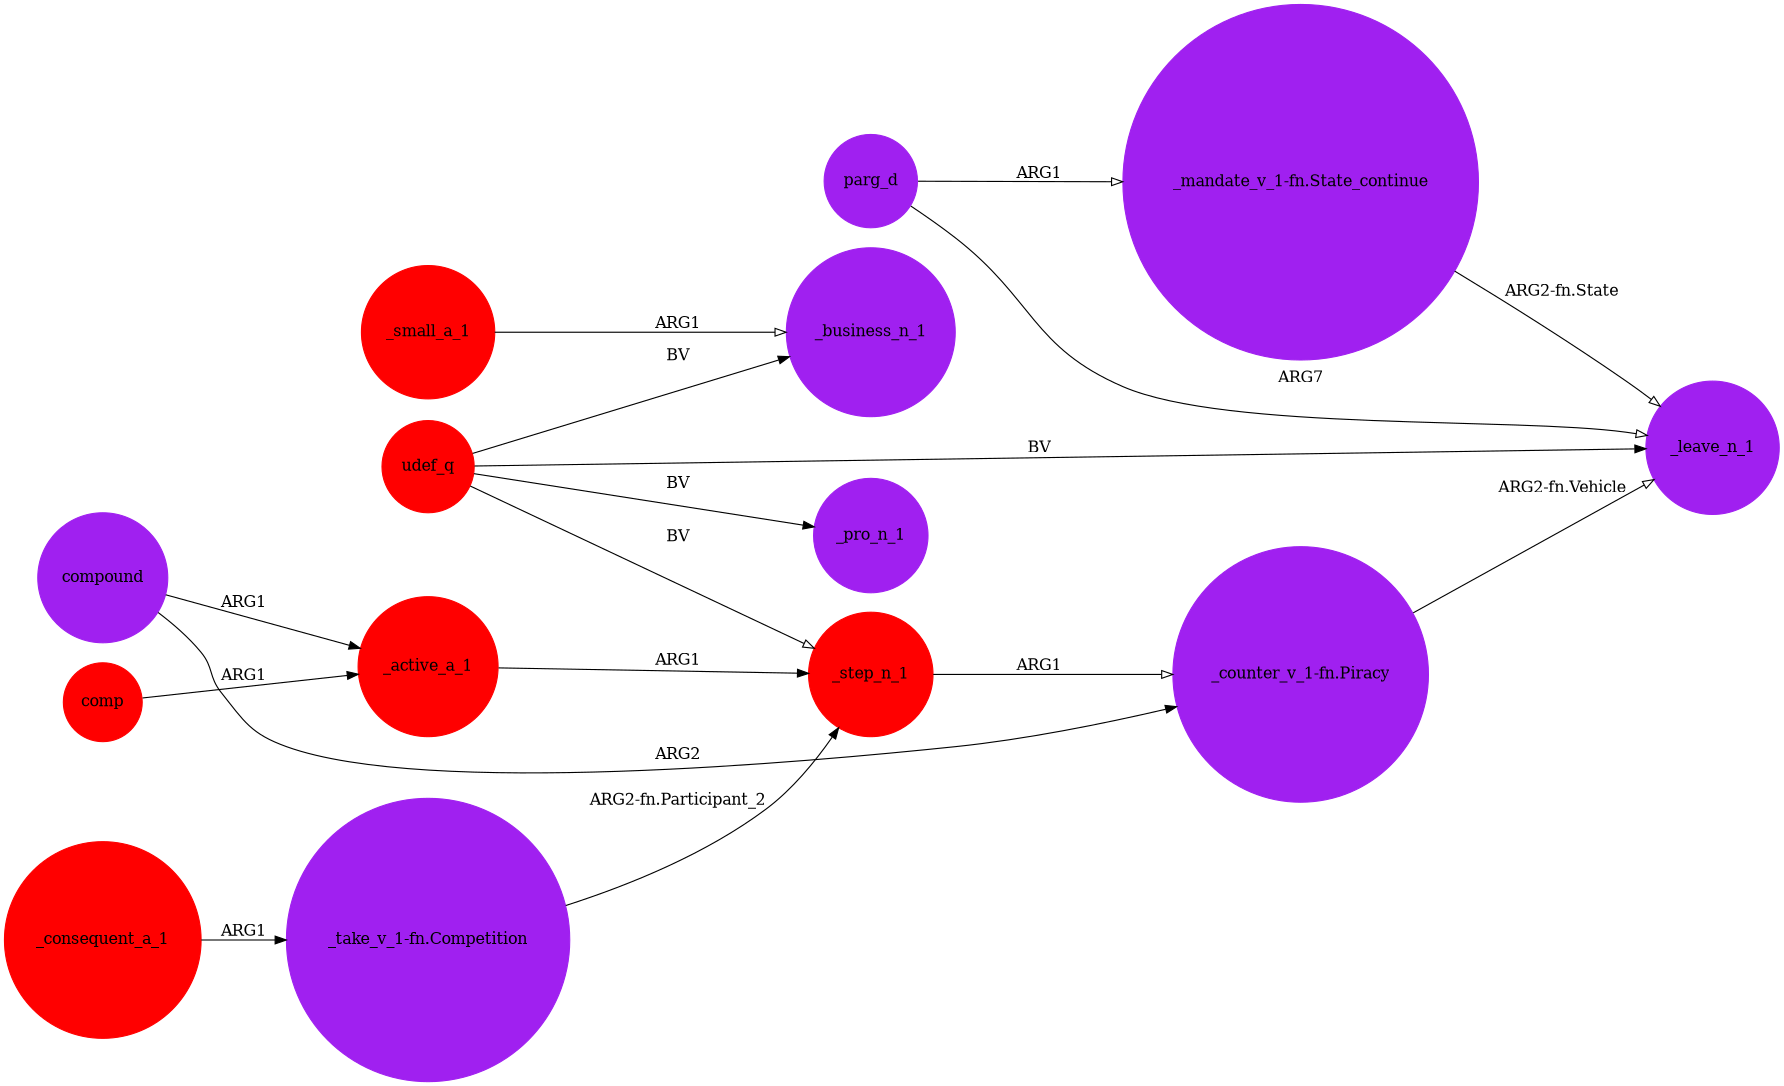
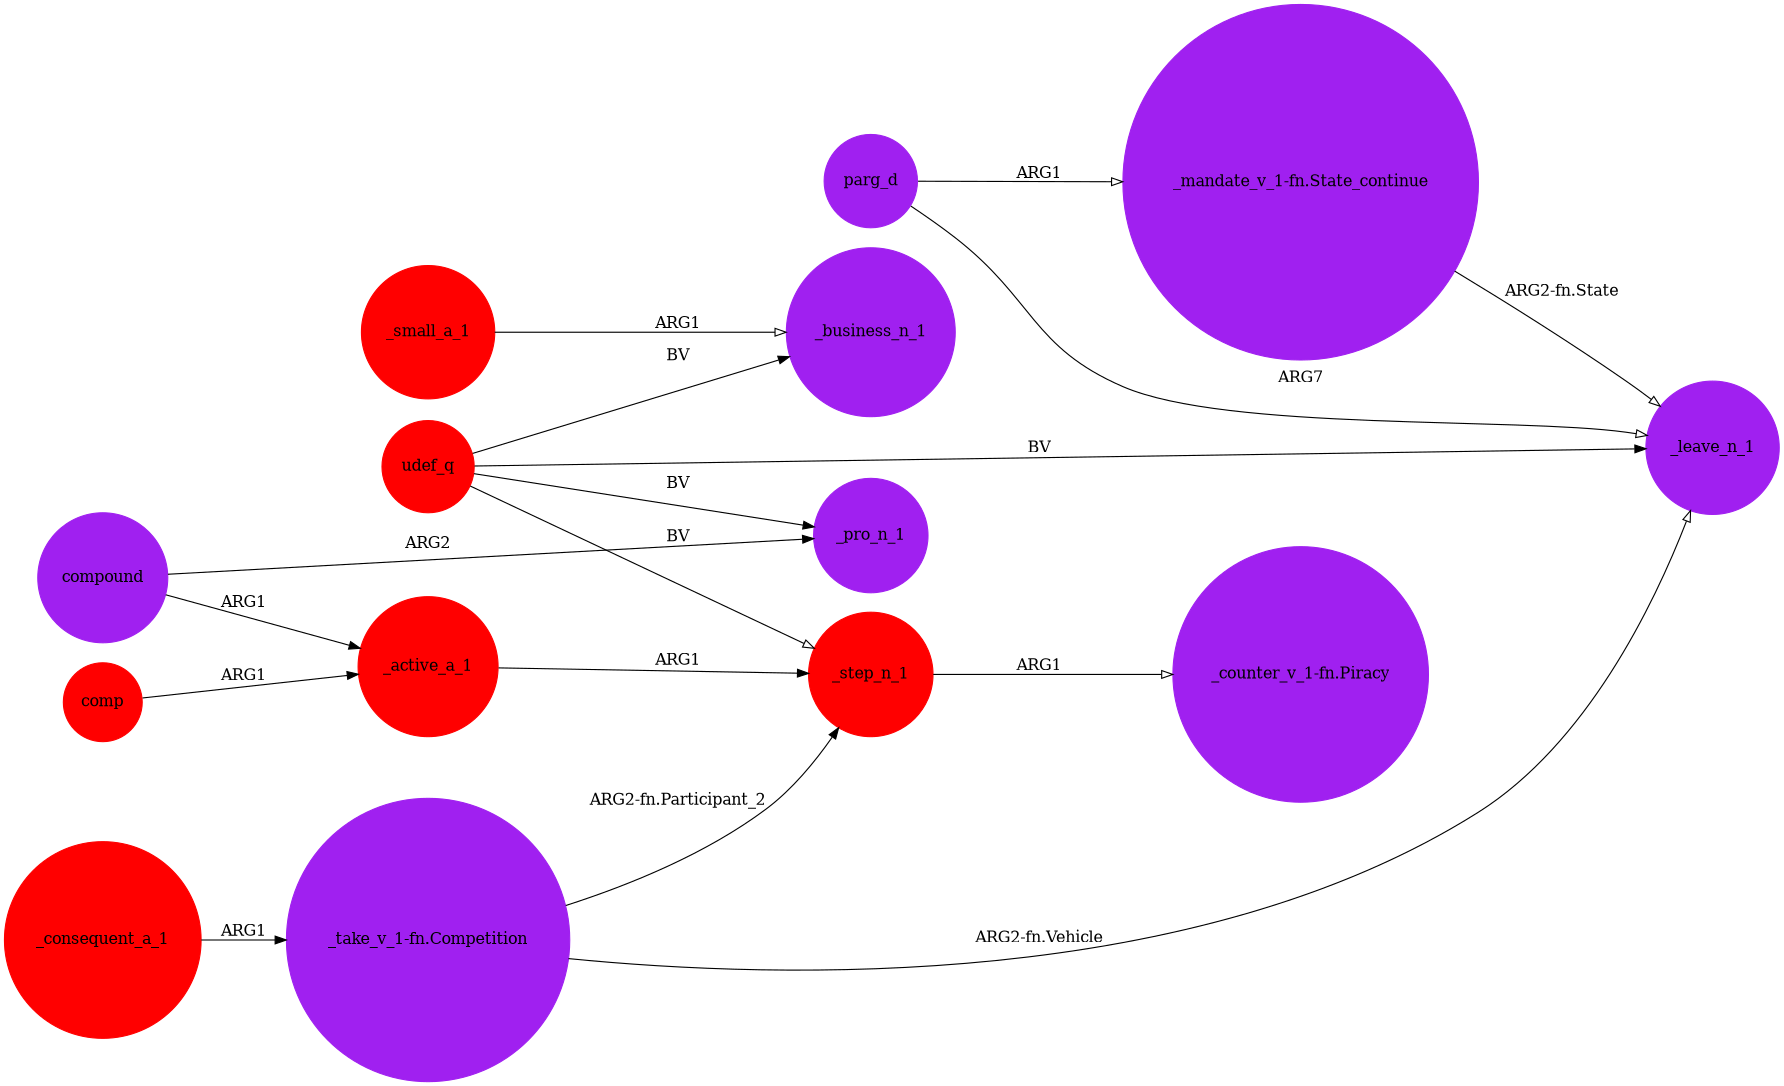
(1529, 549) -> (1214, 921)
(632, 771) -> (485, 557)
